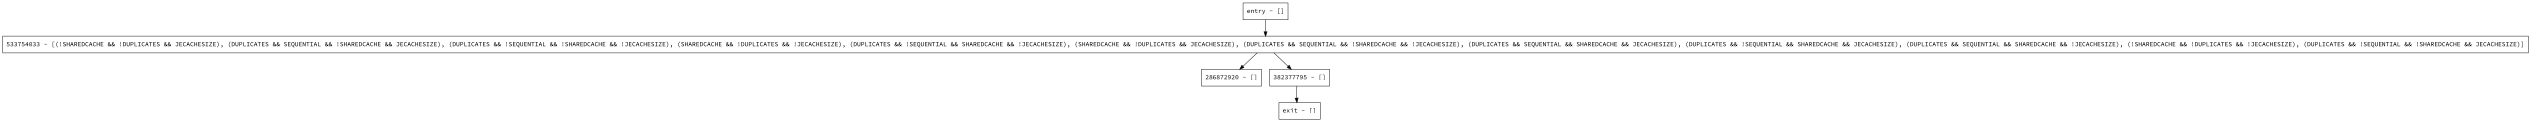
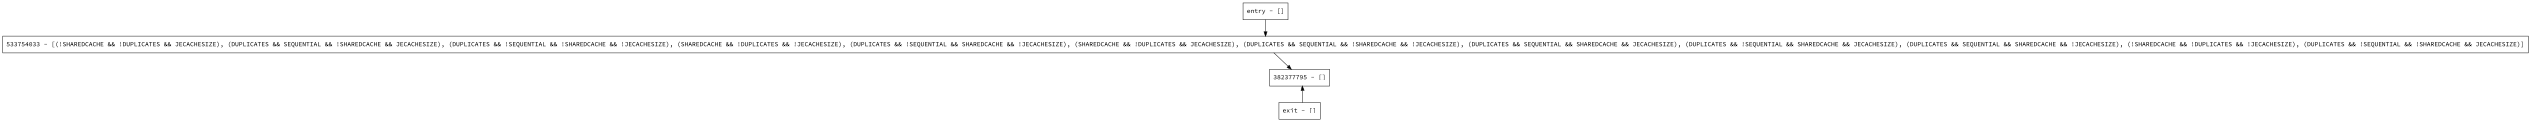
(1231, 78) -> none
(1297, 92) -> (1303, 97)
